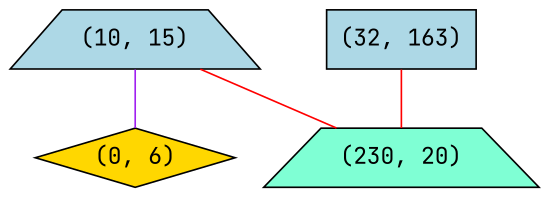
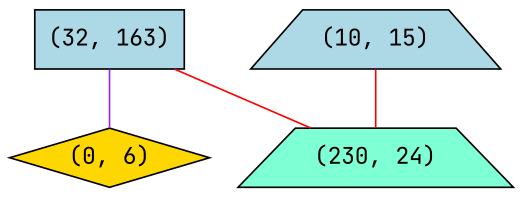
(135, 99) -> (110, 99)
(401, 158) -> (376, 158)
